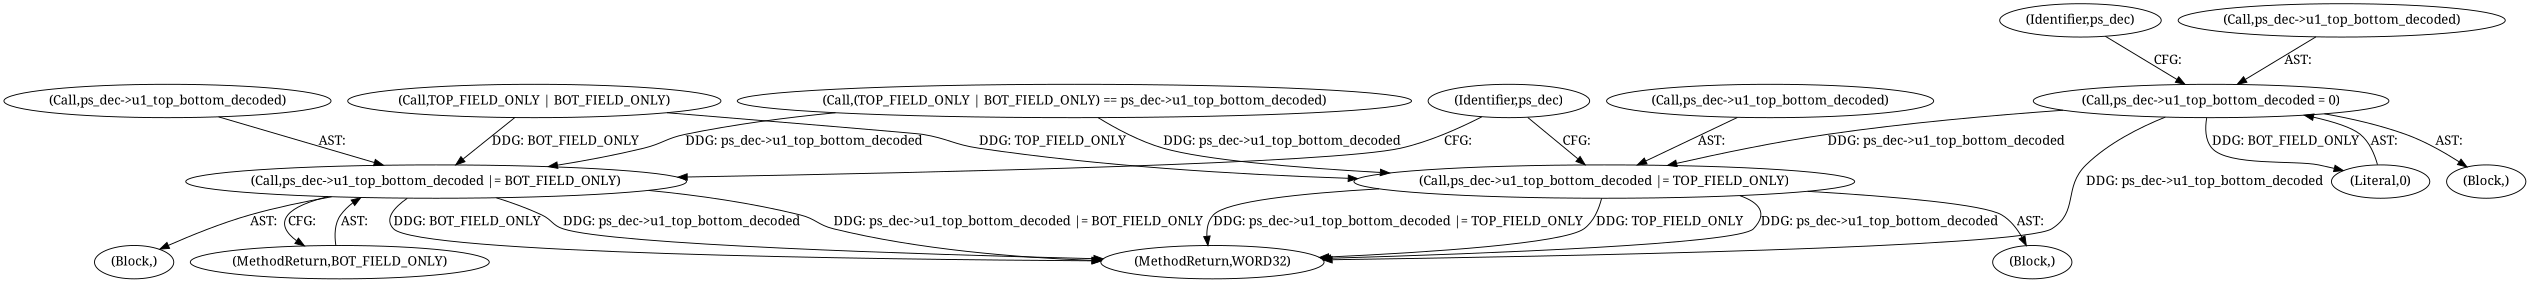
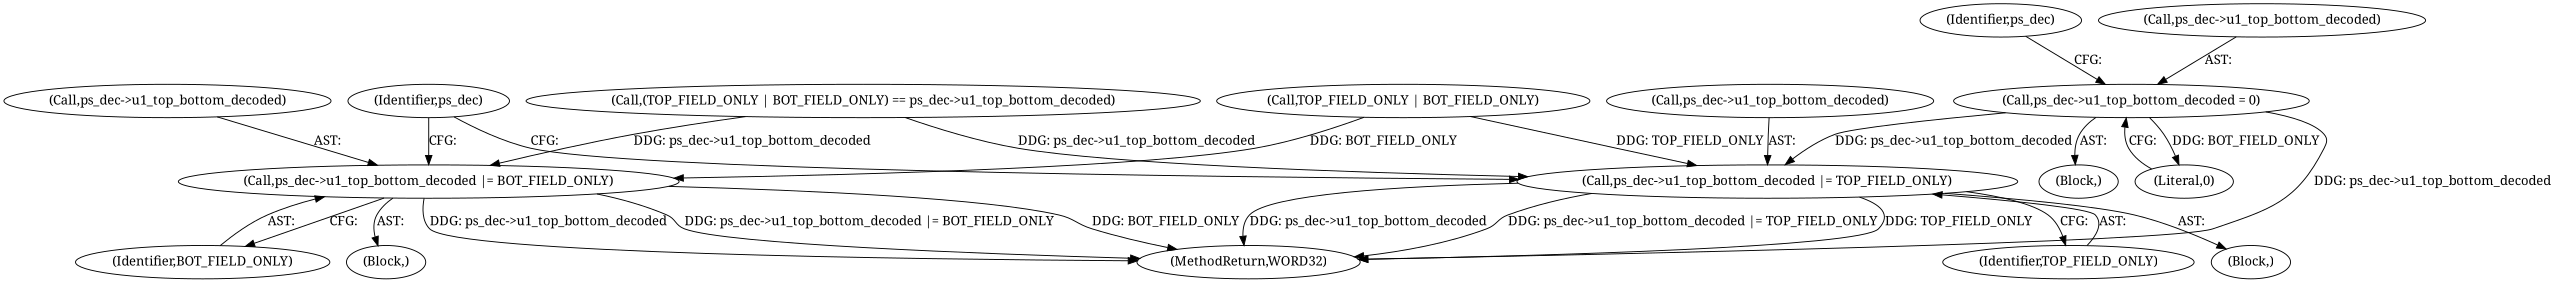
(2386, 141) -> (2144, 141)
(340, 262) -> (203, 262)
none -> (2068, 262)
